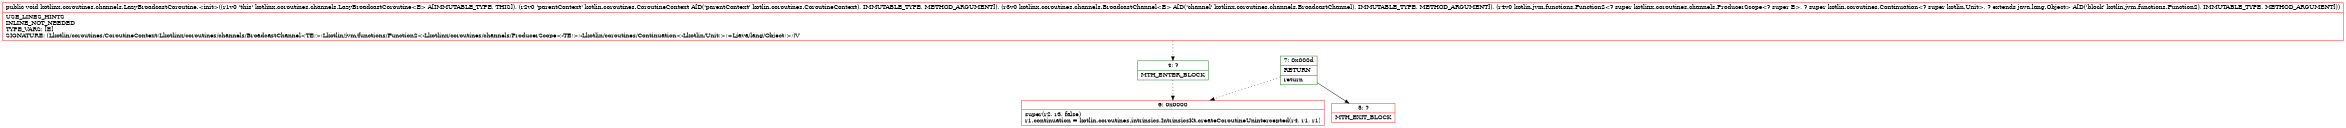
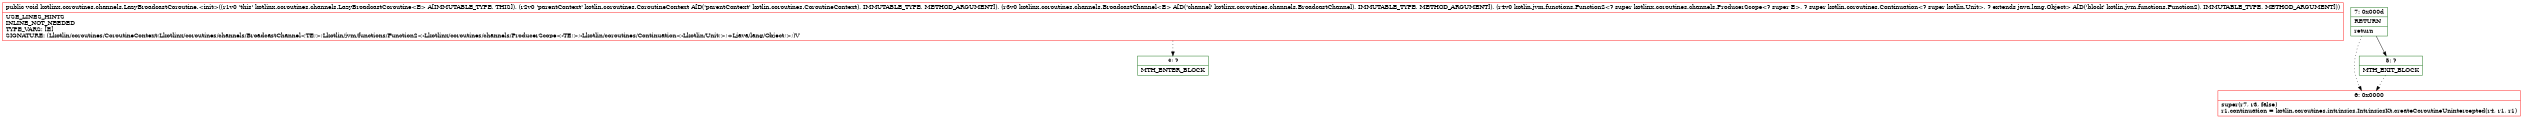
(1173, 88) -> (2382, 81)
(1363, 113) -> (2391, 66)
(1053, 114) -> (2249, 105)
